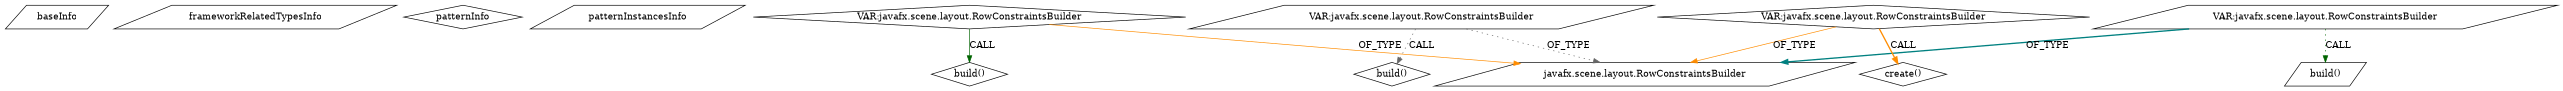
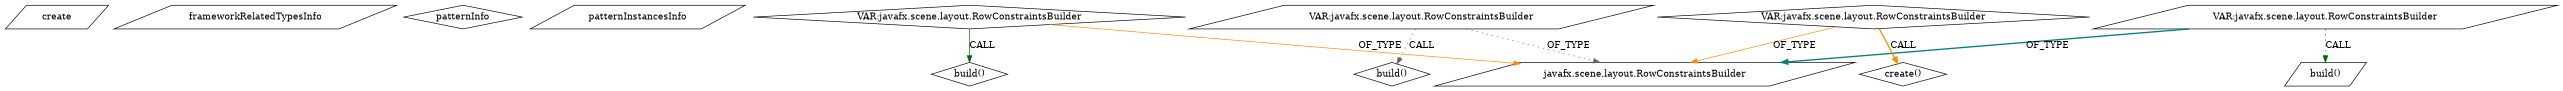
(57, 17) -> (57, 17)
